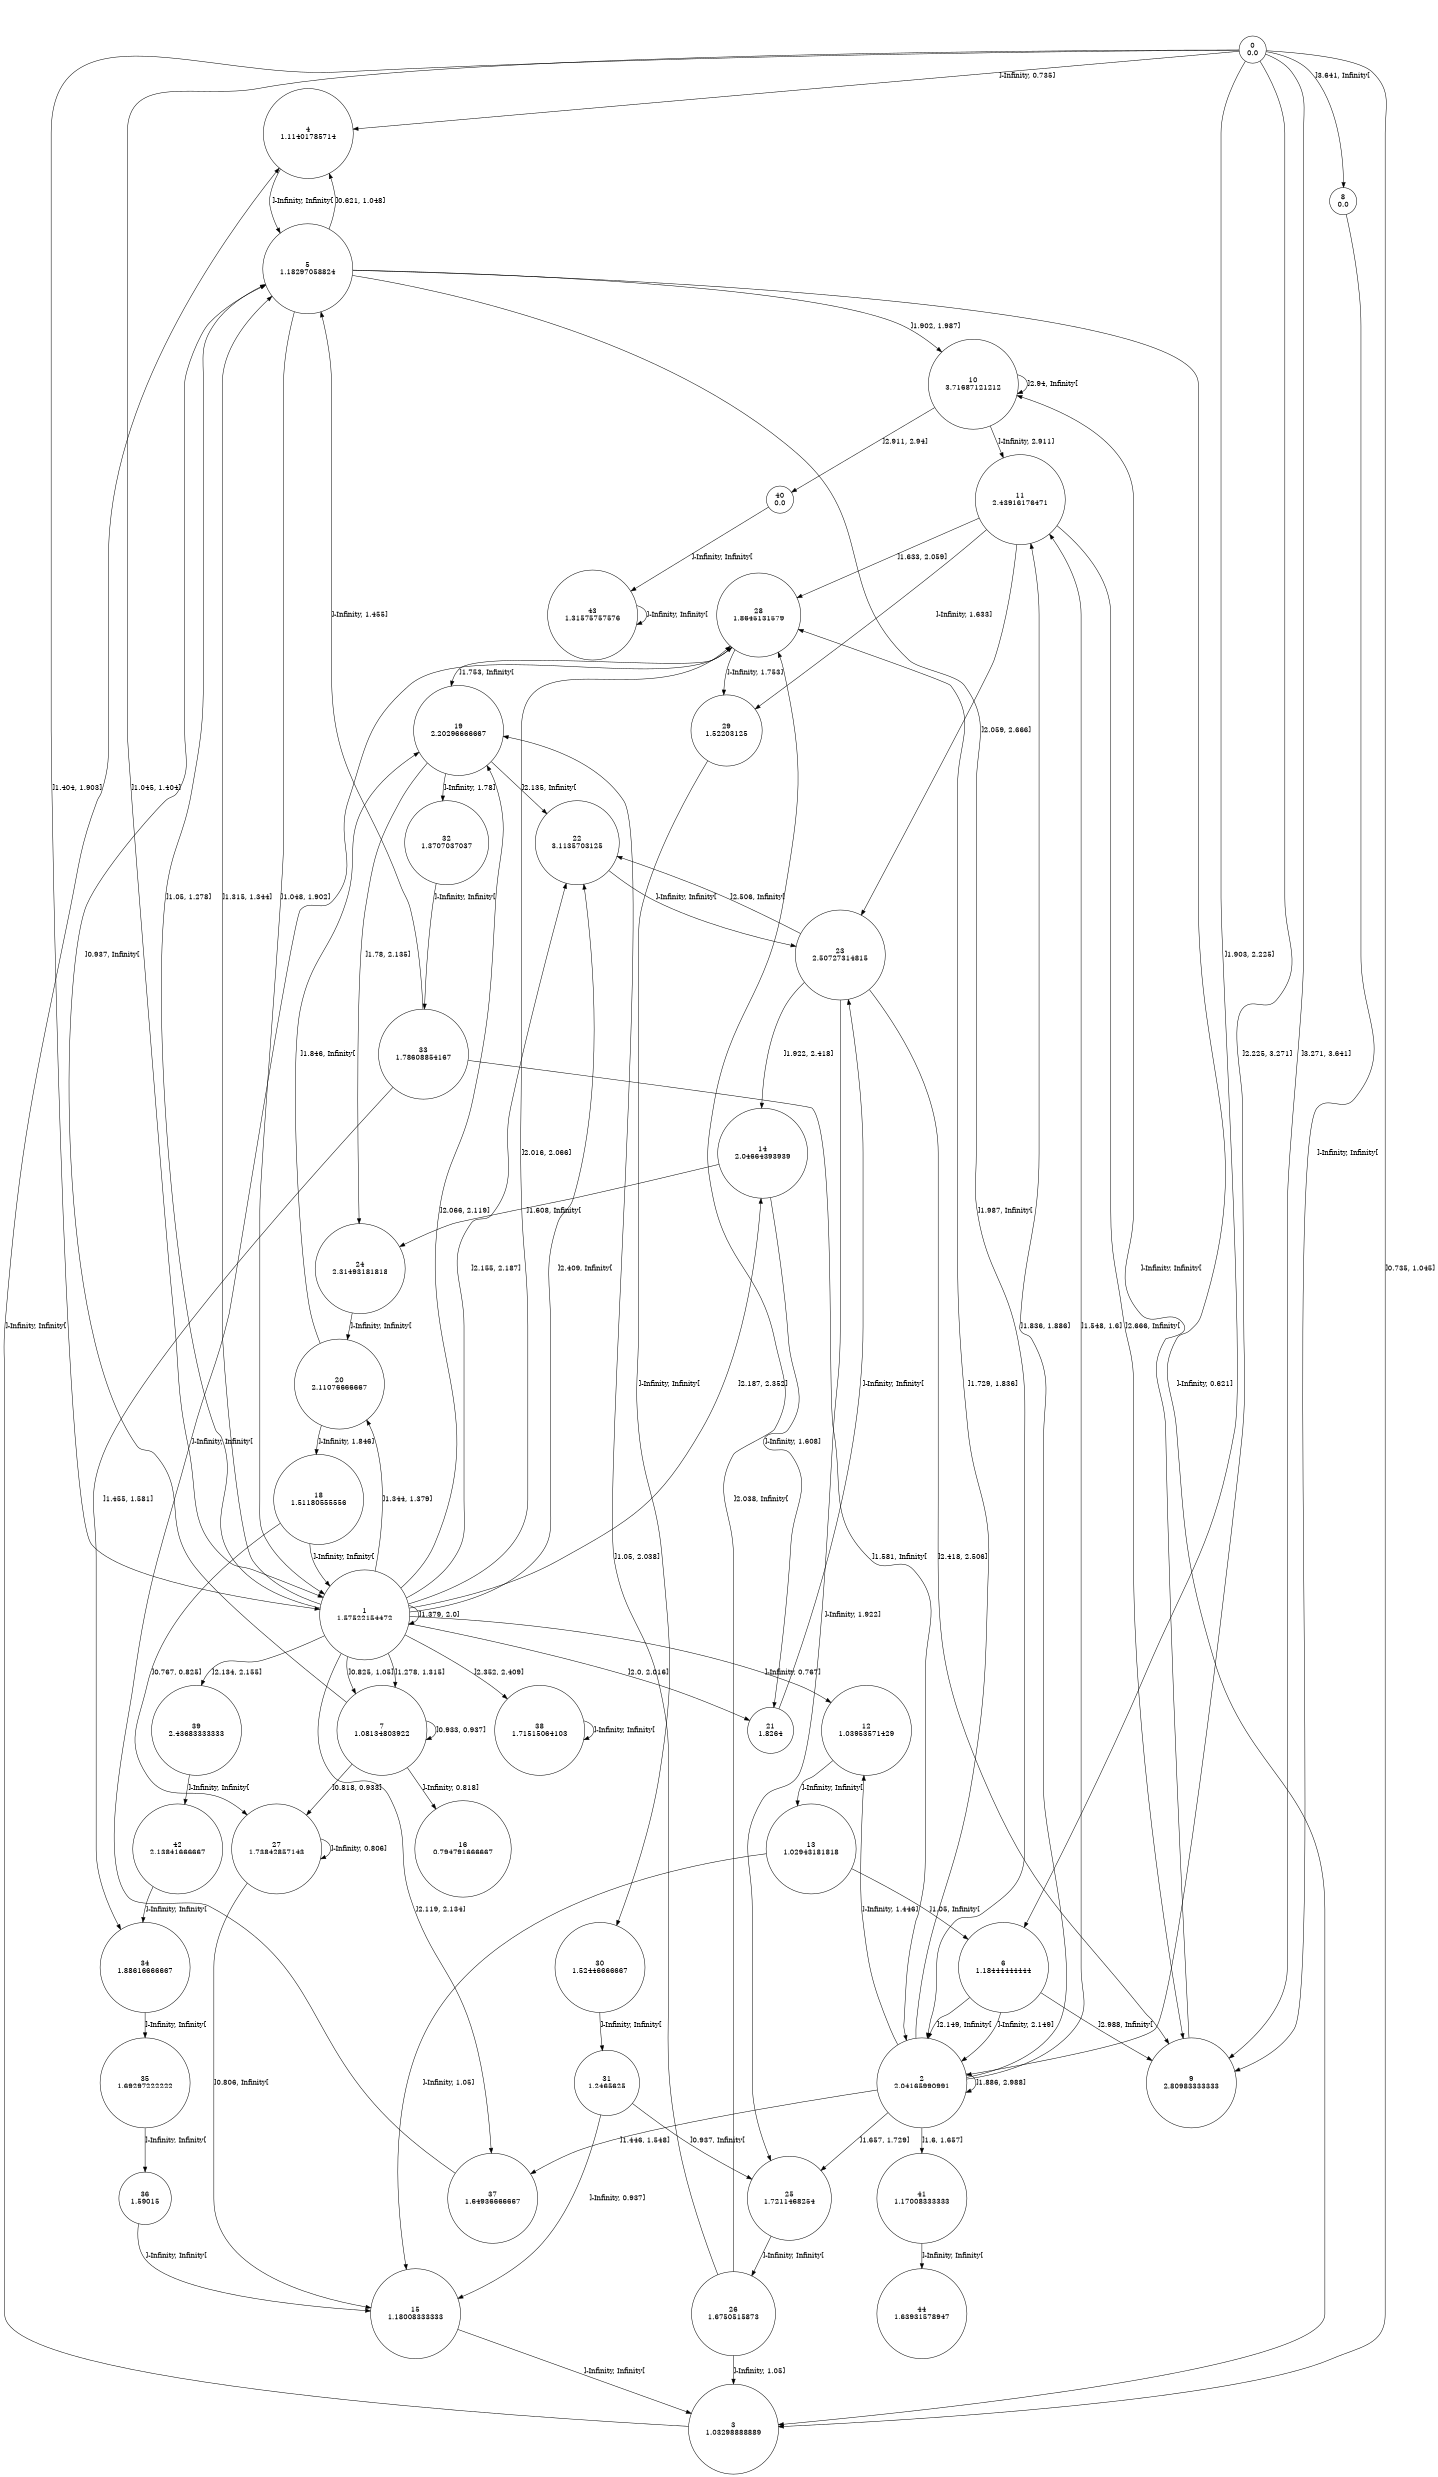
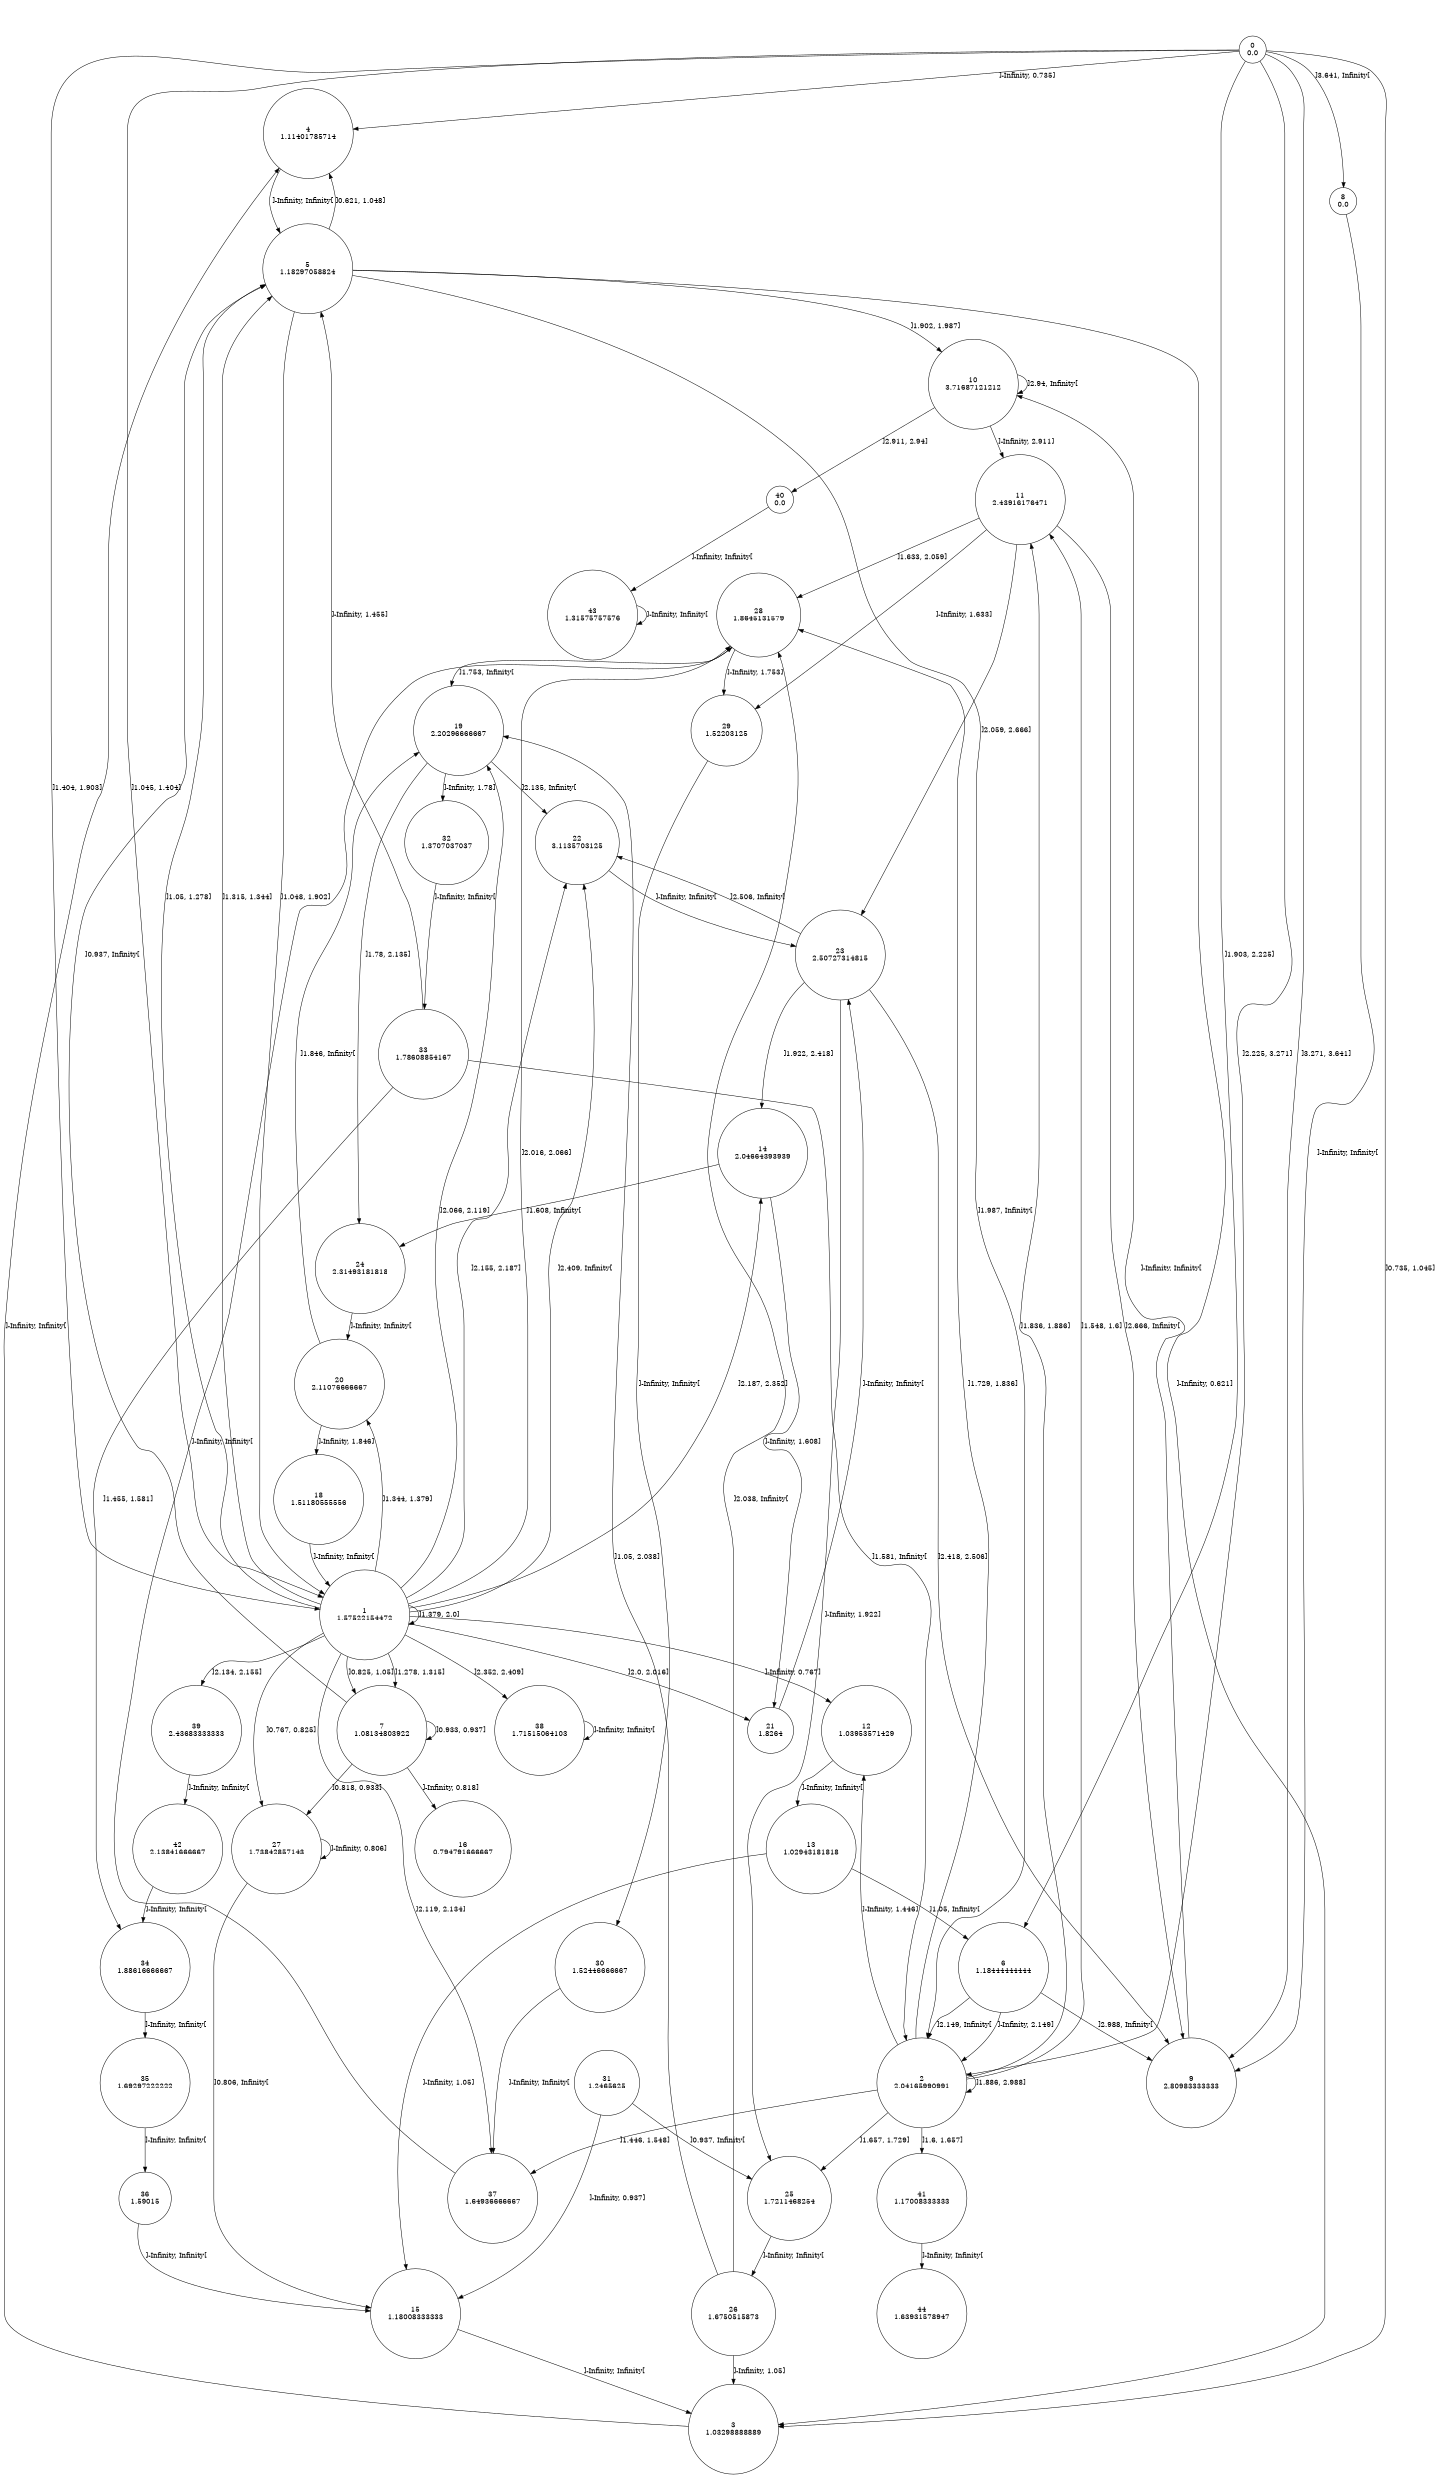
(149, 1679) -> (259, 1704)
(601, 2029) -> (502, 2057)
